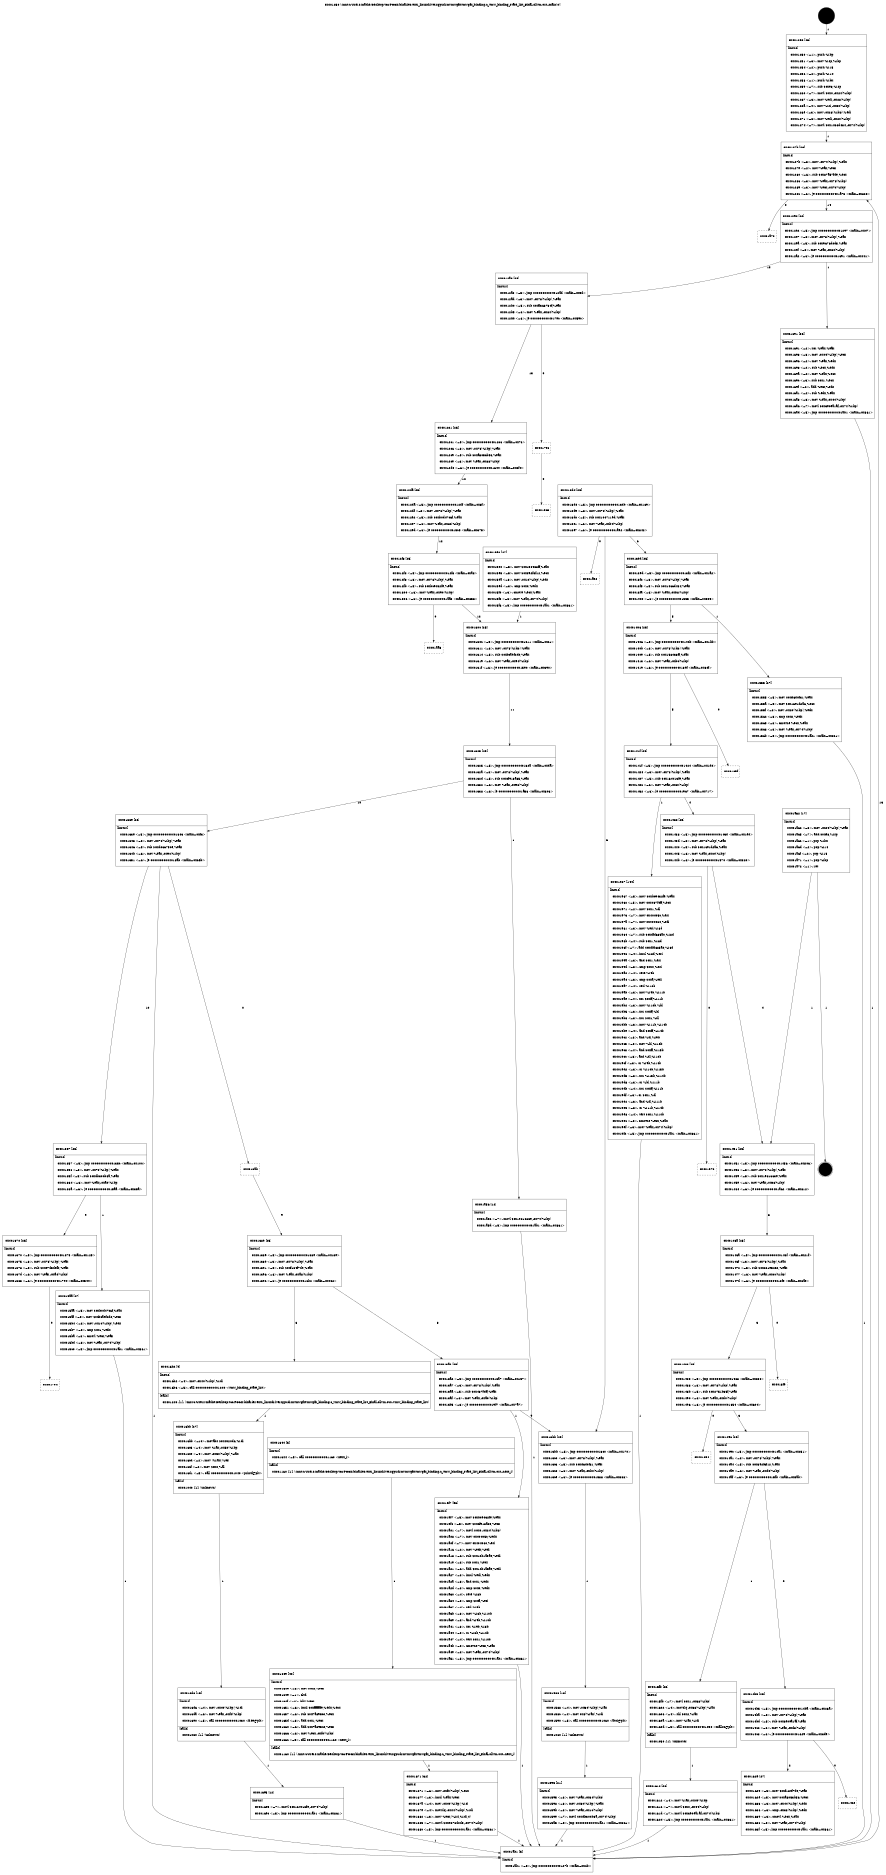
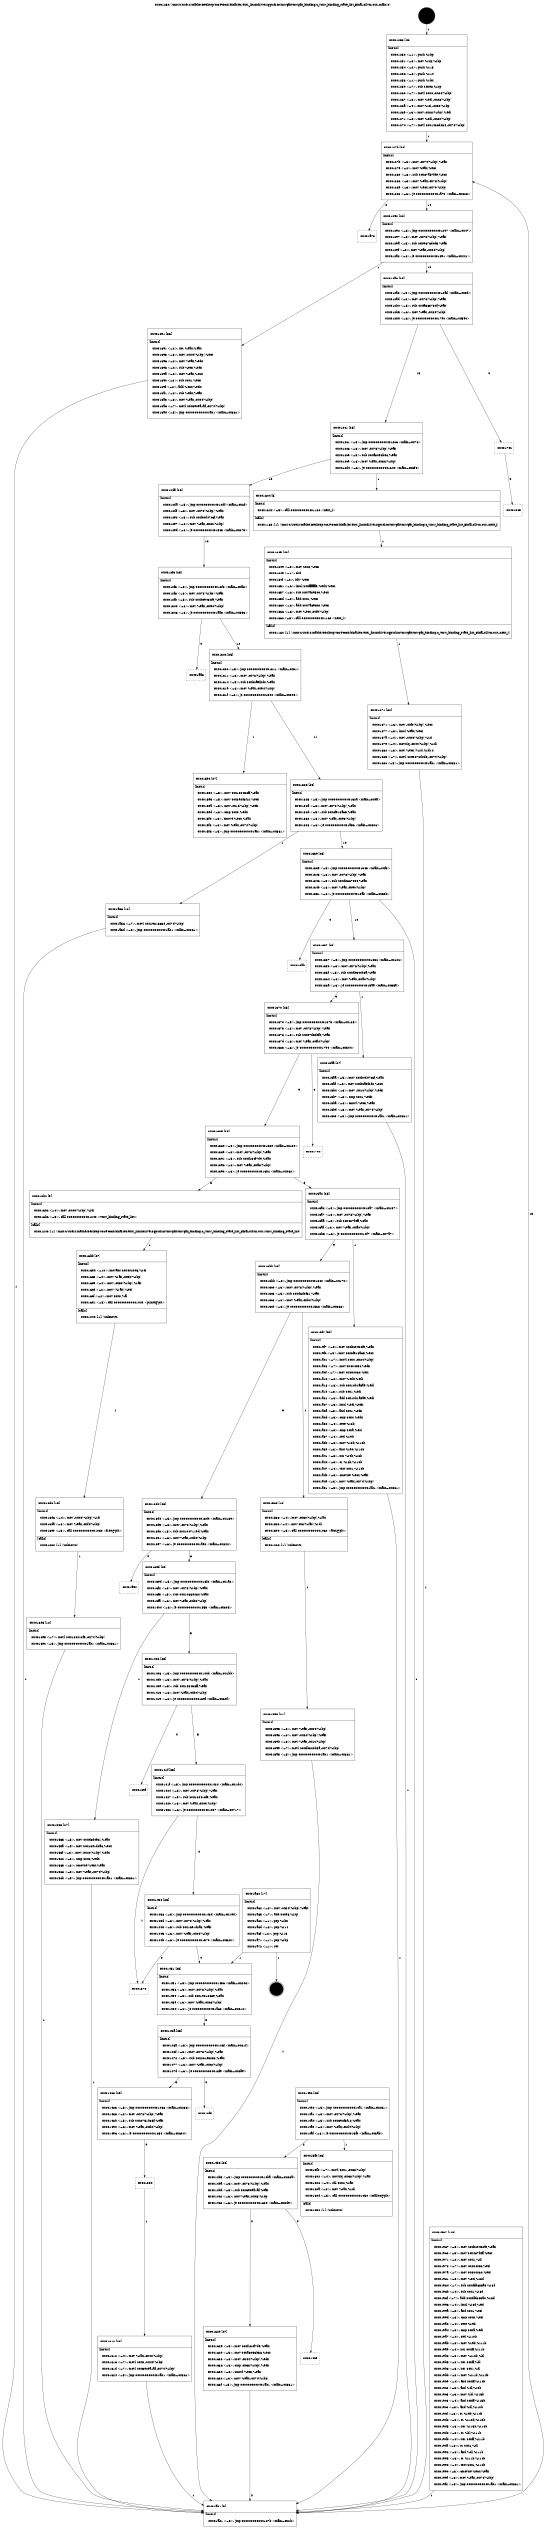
none -> (377, 481)
(519, 616) -> (248, 736)
(655, 836) -> (139, 1894)
(605, 983) -> (246, 1405)
(267, 1204) -> (282, 1089)
(740, 1420) -> none
(691, 1763) -> (145, 2261)
none -> (250, 2445)
